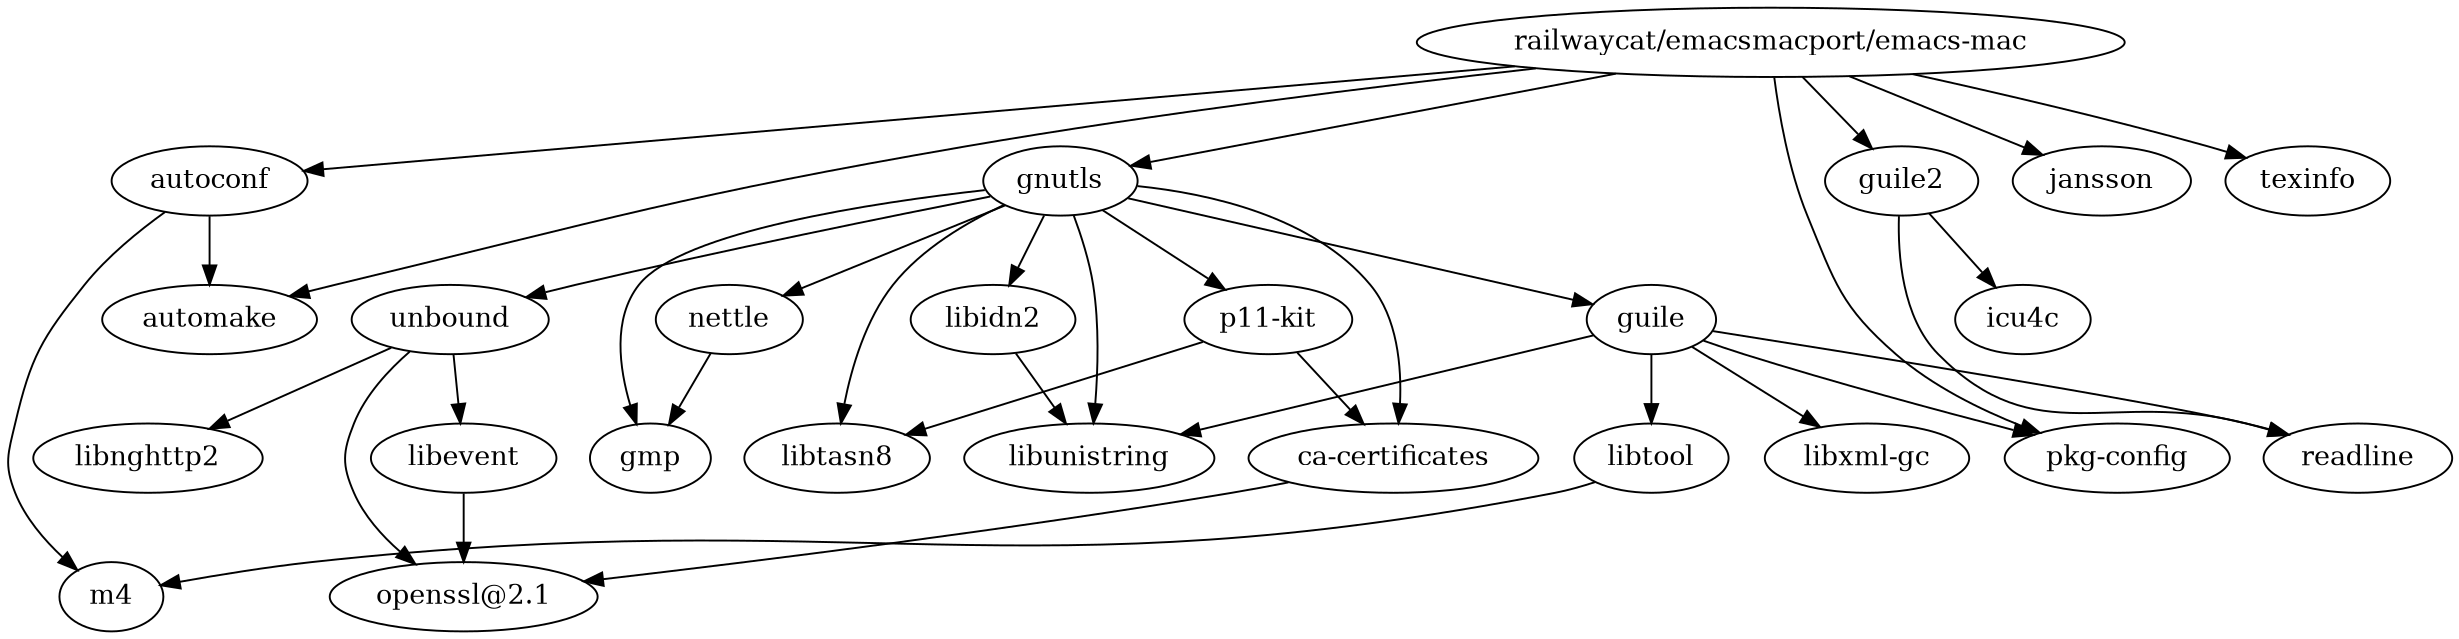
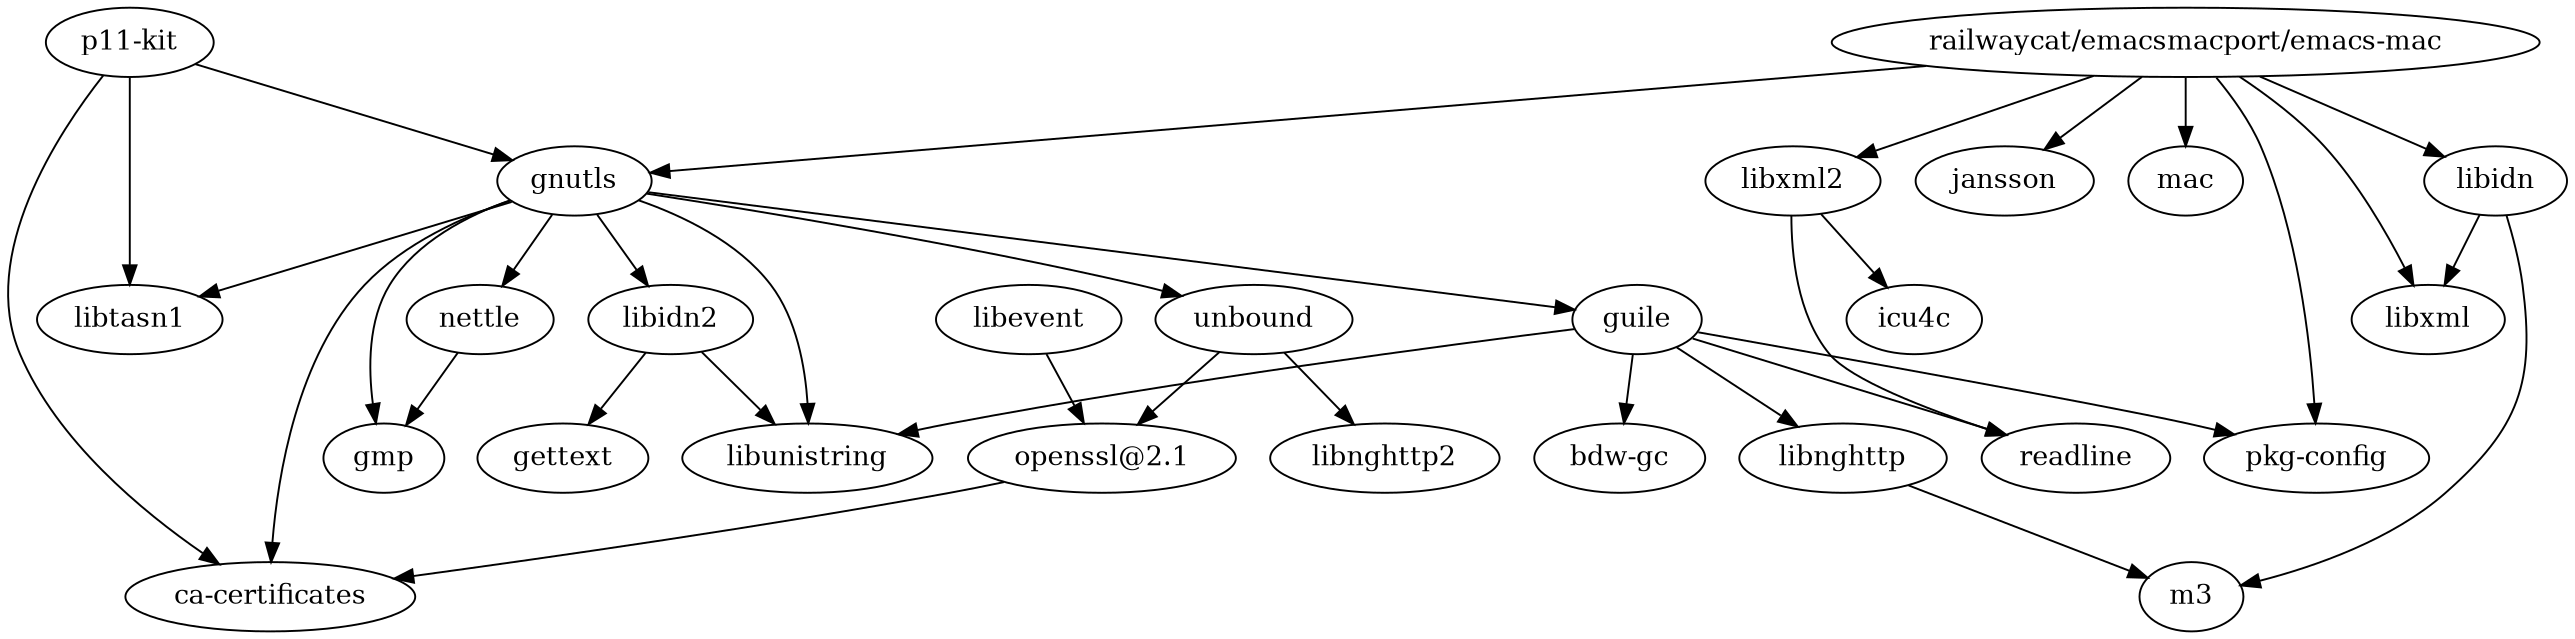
(210, 181) -> (2496, 181)
(1902, 181) -> (1793, 181)
(2308, 181) -> (2186, 181)
(1155, 244) -> (345, 109)
(210, 320) -> (2428, 320)
(456, 379) -> none
none -> (563, 458)
(837, 458) -> (130, 320)
(1651, 458) -> (1843, 458)
(1867, 458) -> (1620, 458)
(981, 531) -> (710, 533)
(111, 597) -> (2191, 597)
